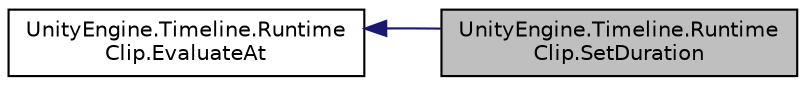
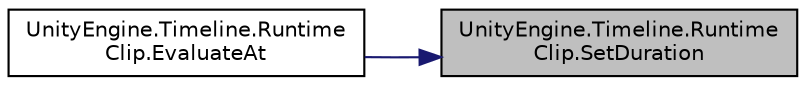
(414, 28) -> (392, 57)
